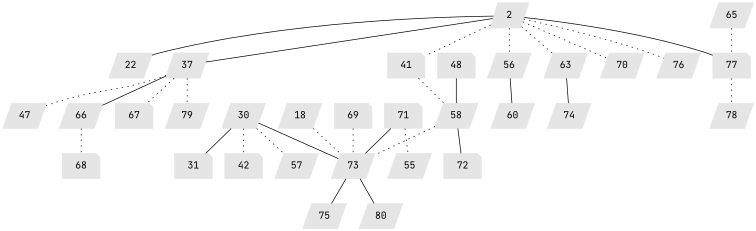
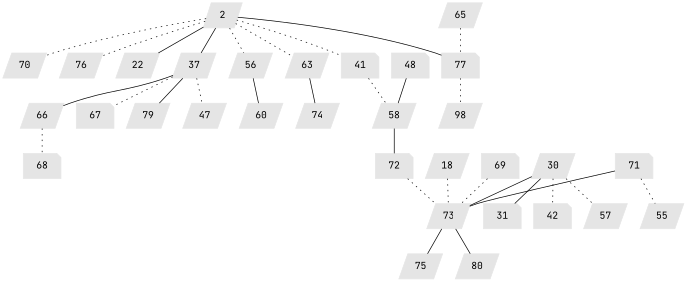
(187, 91) -> (171, 91)
(732, 116) -> (460, 116)
(402, 142) -> (422, 191)
